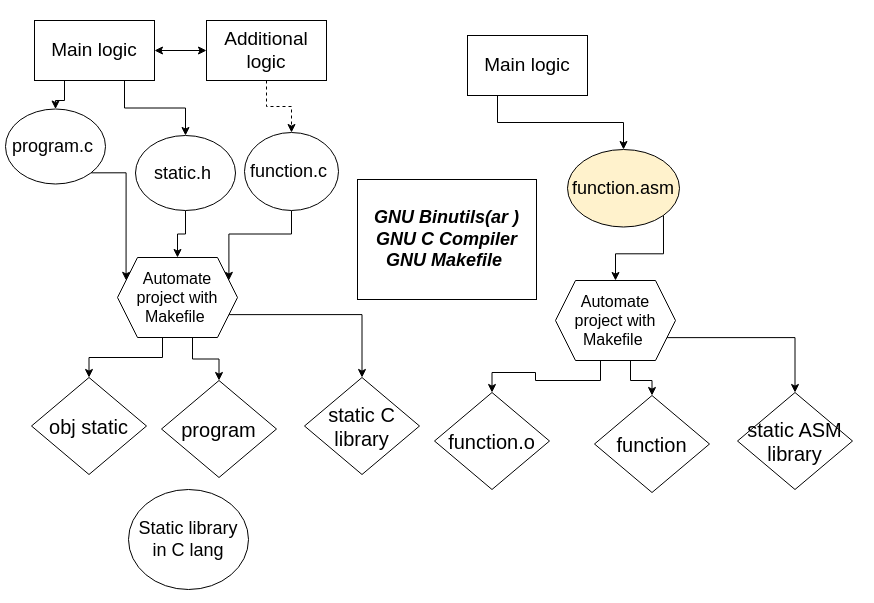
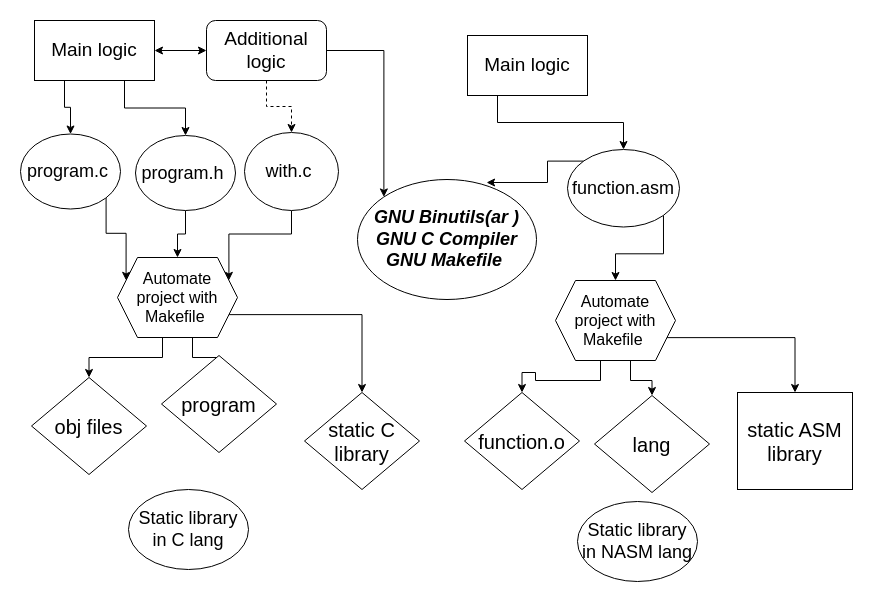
(267, 51) -> (267, 51)
none -> (384, 92)
(56, 147) -> (71, 172)
(292, 172) -> (292, 172)
(186, 174) -> (186, 174)
none -> (548, 181)
(624, 188) -> (624, 188)
(447, 240) -> (447, 240)
(362, 426) -> (362, 441)
(89, 427) -> (89, 427)
(219, 429) -> (219, 404)
(492, 441) -> (522, 441)
(795, 441) -> (795, 441)
(652, 445) -> (652, 445)
(189, 540) -> (189, 530)
none -> (638, 542)
